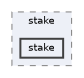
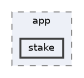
(42, 21) -> (42, 21)
